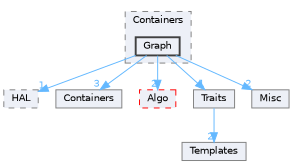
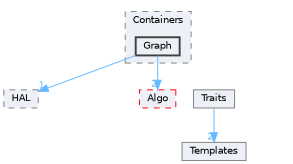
(182, 69) -> none
(89, 99) -> none
(270, 99) -> none
